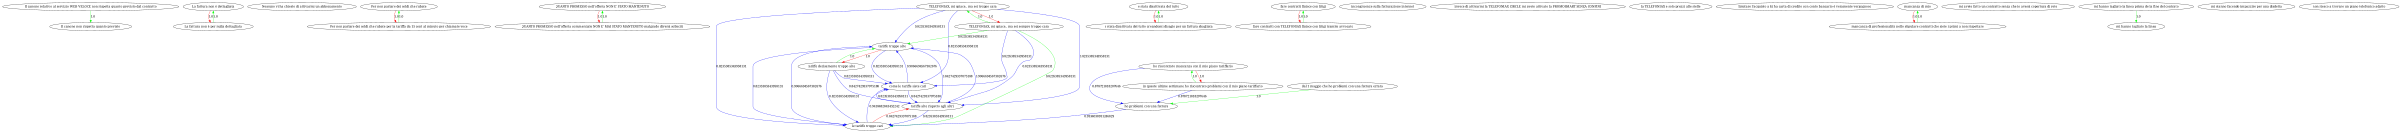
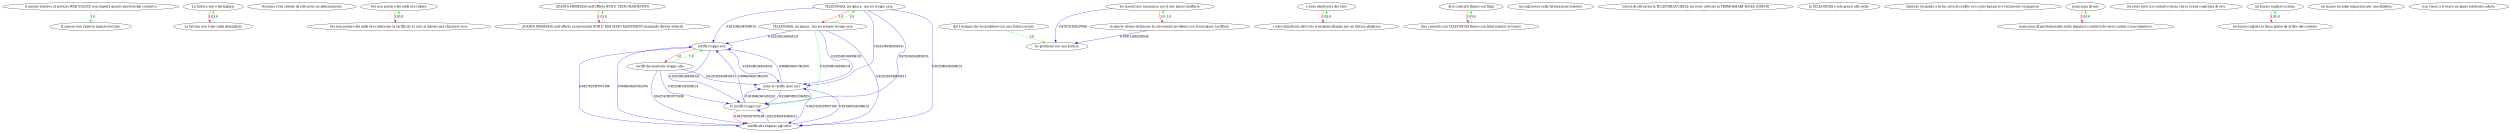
none -> (2270, 15)
(951, 37) -> (761, 37)
(1009, 121) -> (776, 99)
